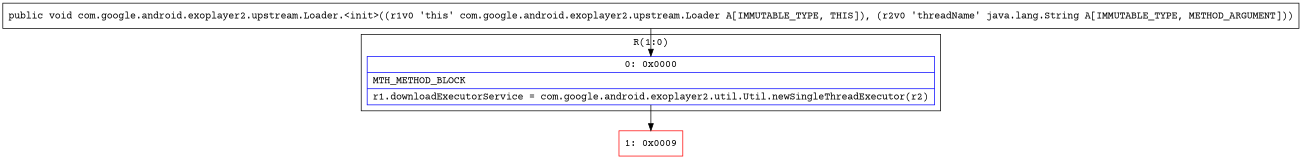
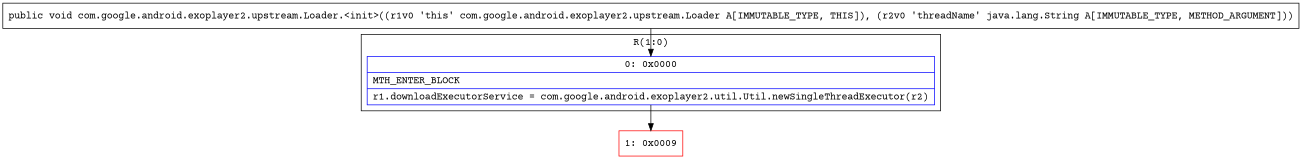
(419, 80) -> (416, 80)
